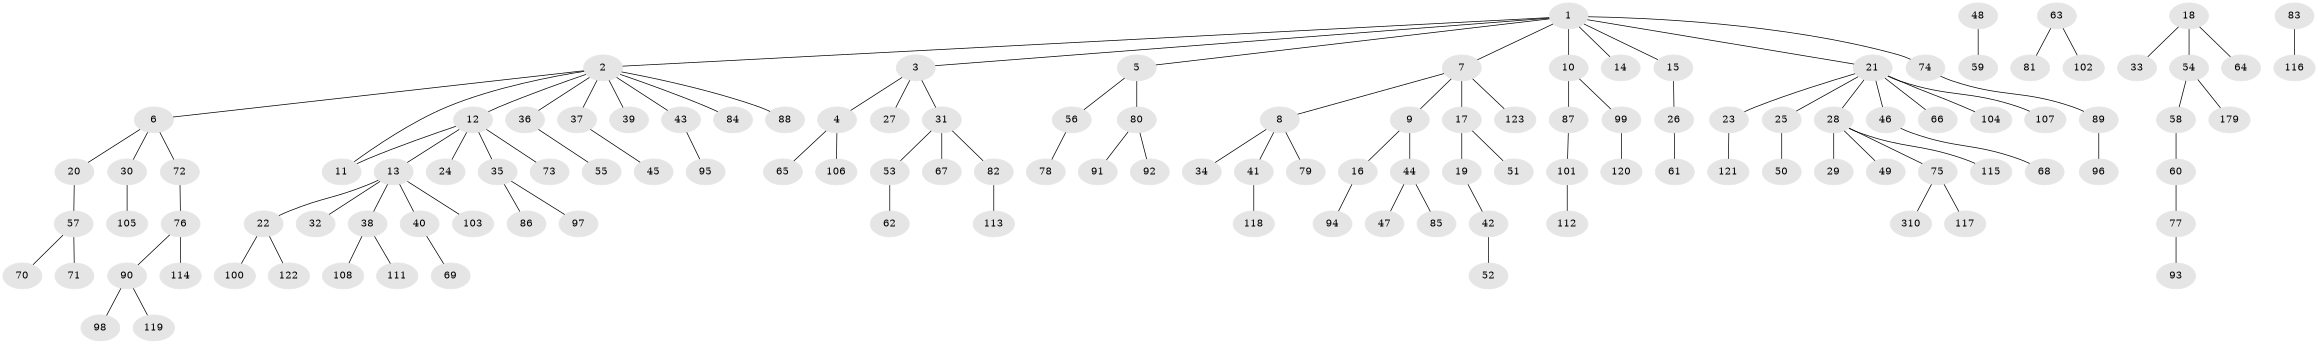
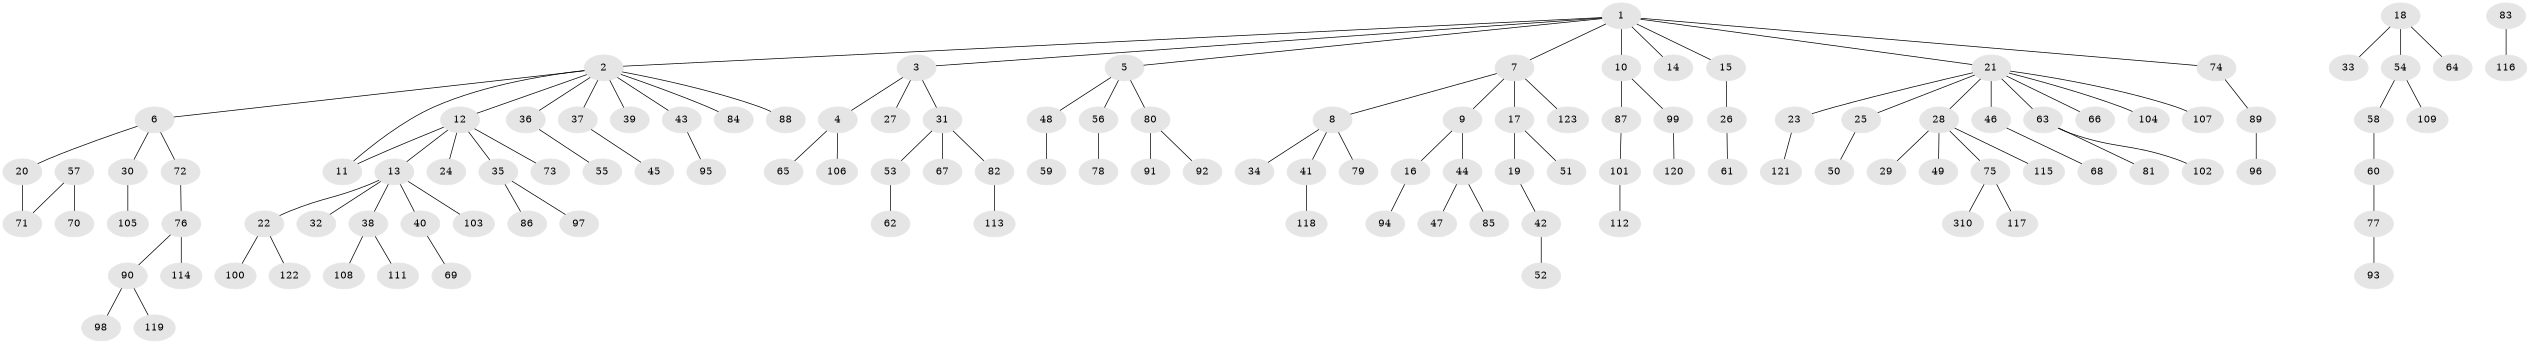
none -> (1085, 94)
none -> (2017, 94)
(2230, 120) -> (2427, 120)
(74, 198) -> (22, 198)
